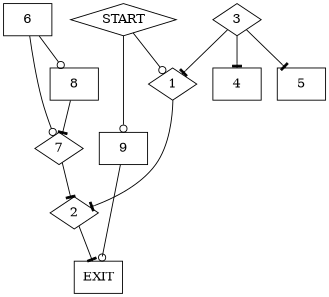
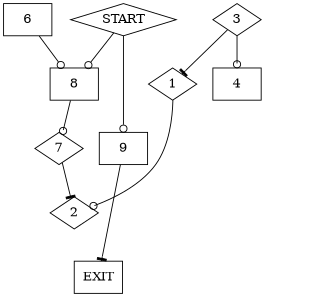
(147, 50) -> (102, 48)
(237, 50) -> (237, 50)
(38, 83) -> none
(301, 84) -> none
(67, 115) -> (67, 115)
(153, 167) -> (153, 167)
(111, 211) -> (111, 211)
(85, 242) -> none
